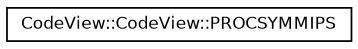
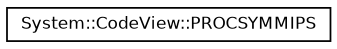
(179, 24) -> (169, 24)
